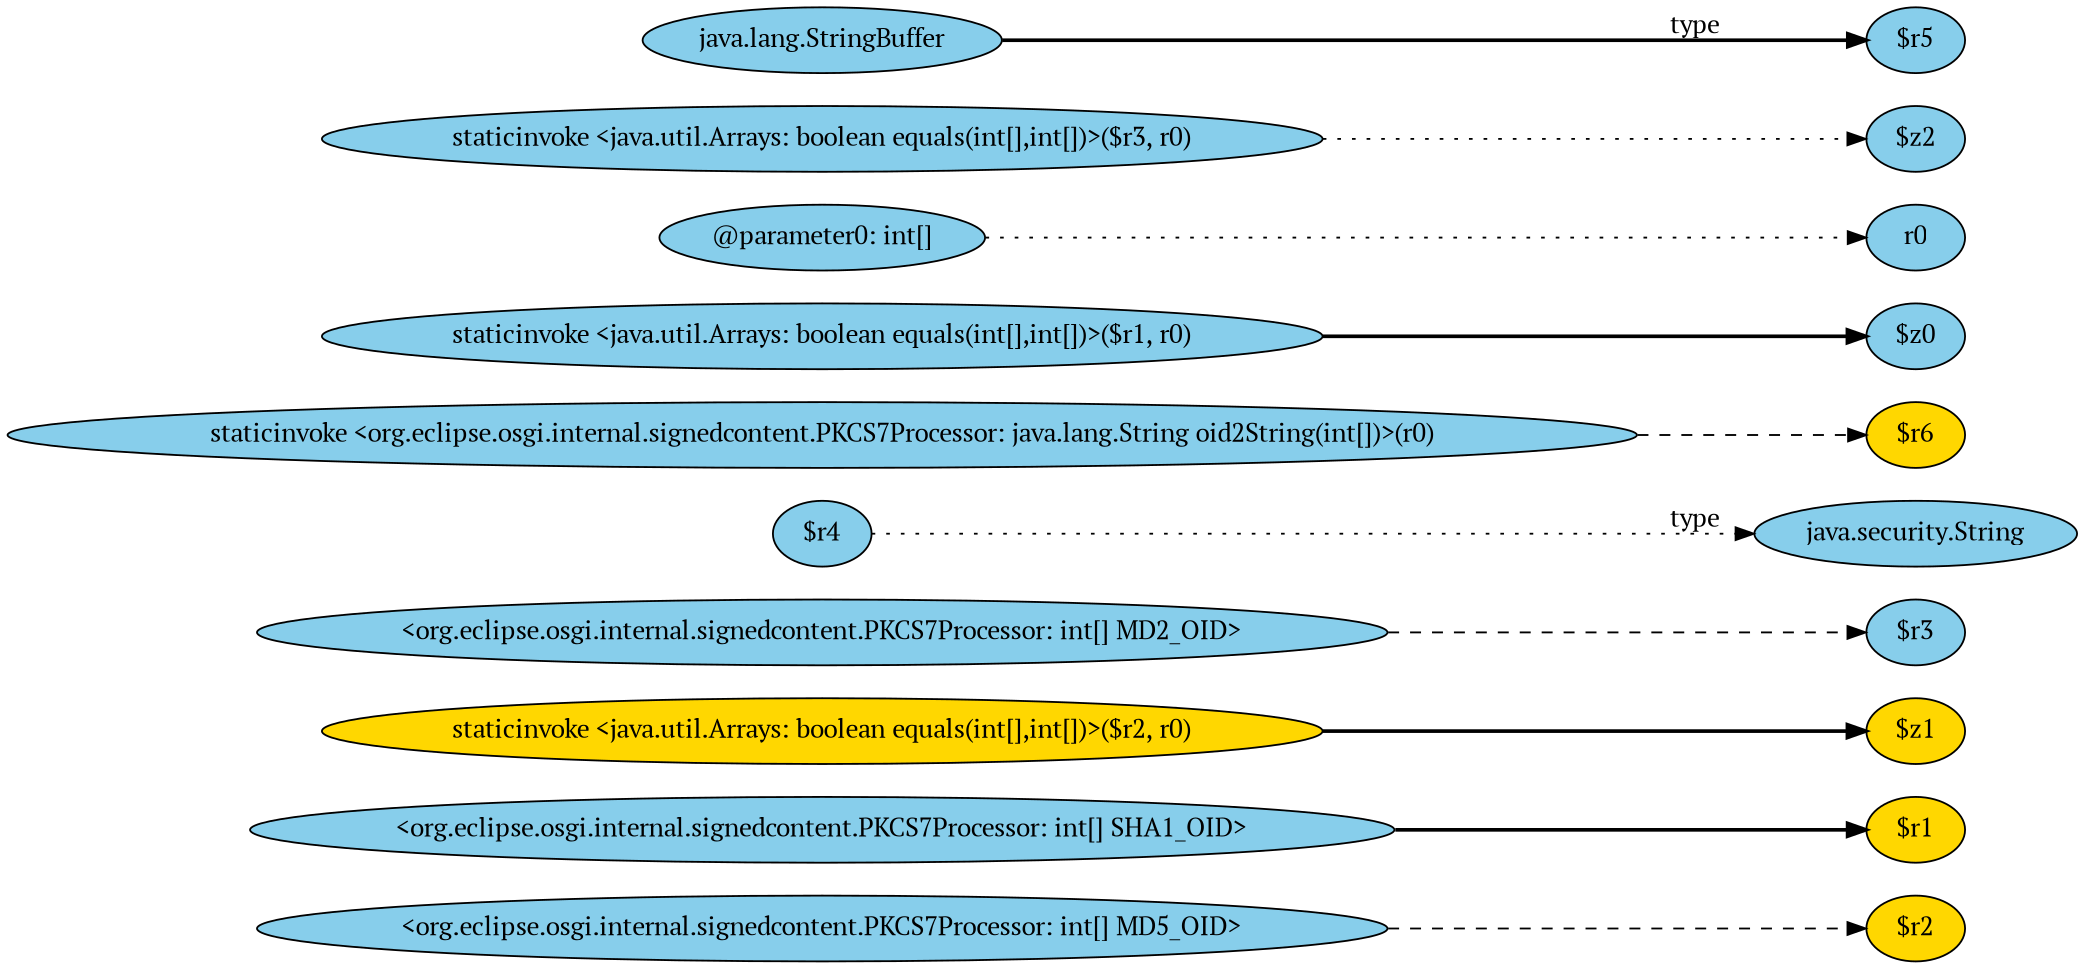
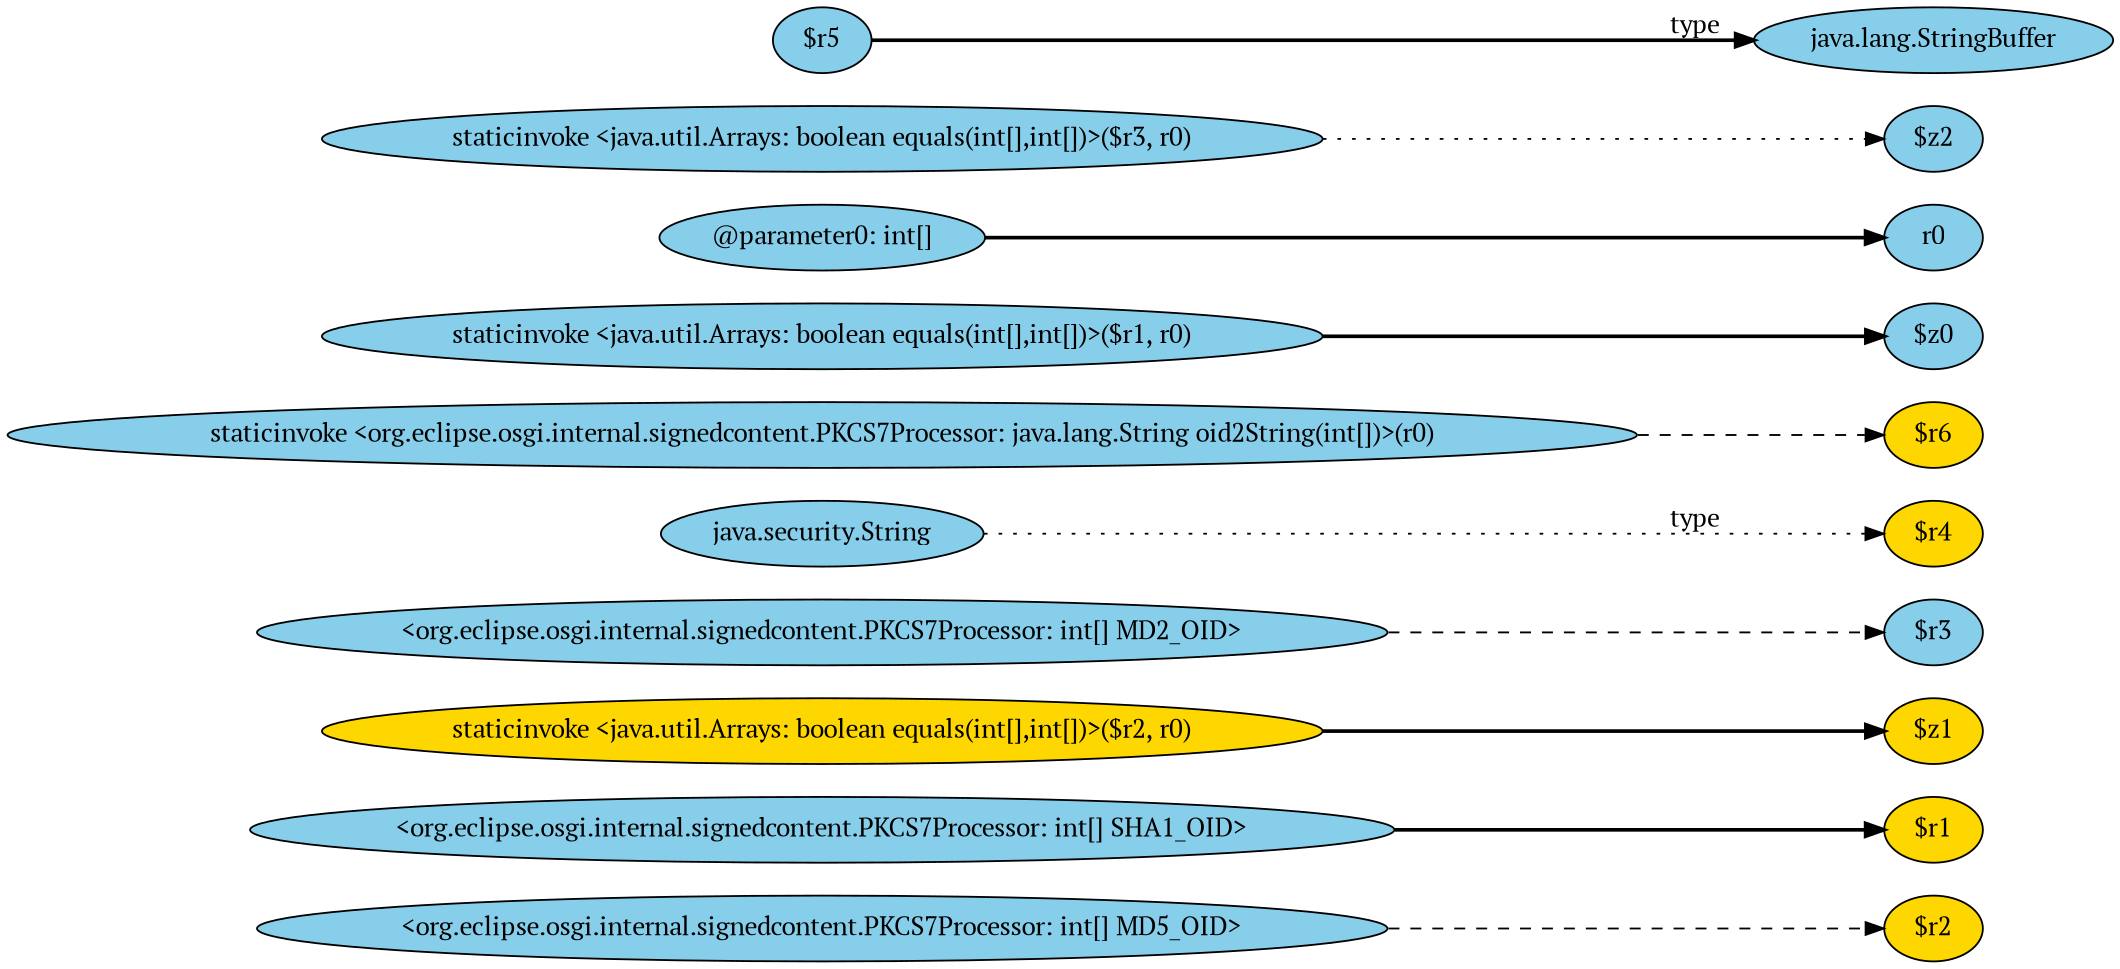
(1425, 40) -> (1303, 40)
(1416, 238) -> (1425, 238)
(822, 534) -> (1934, 534)
(1303, 534) -> (1425, 534)
